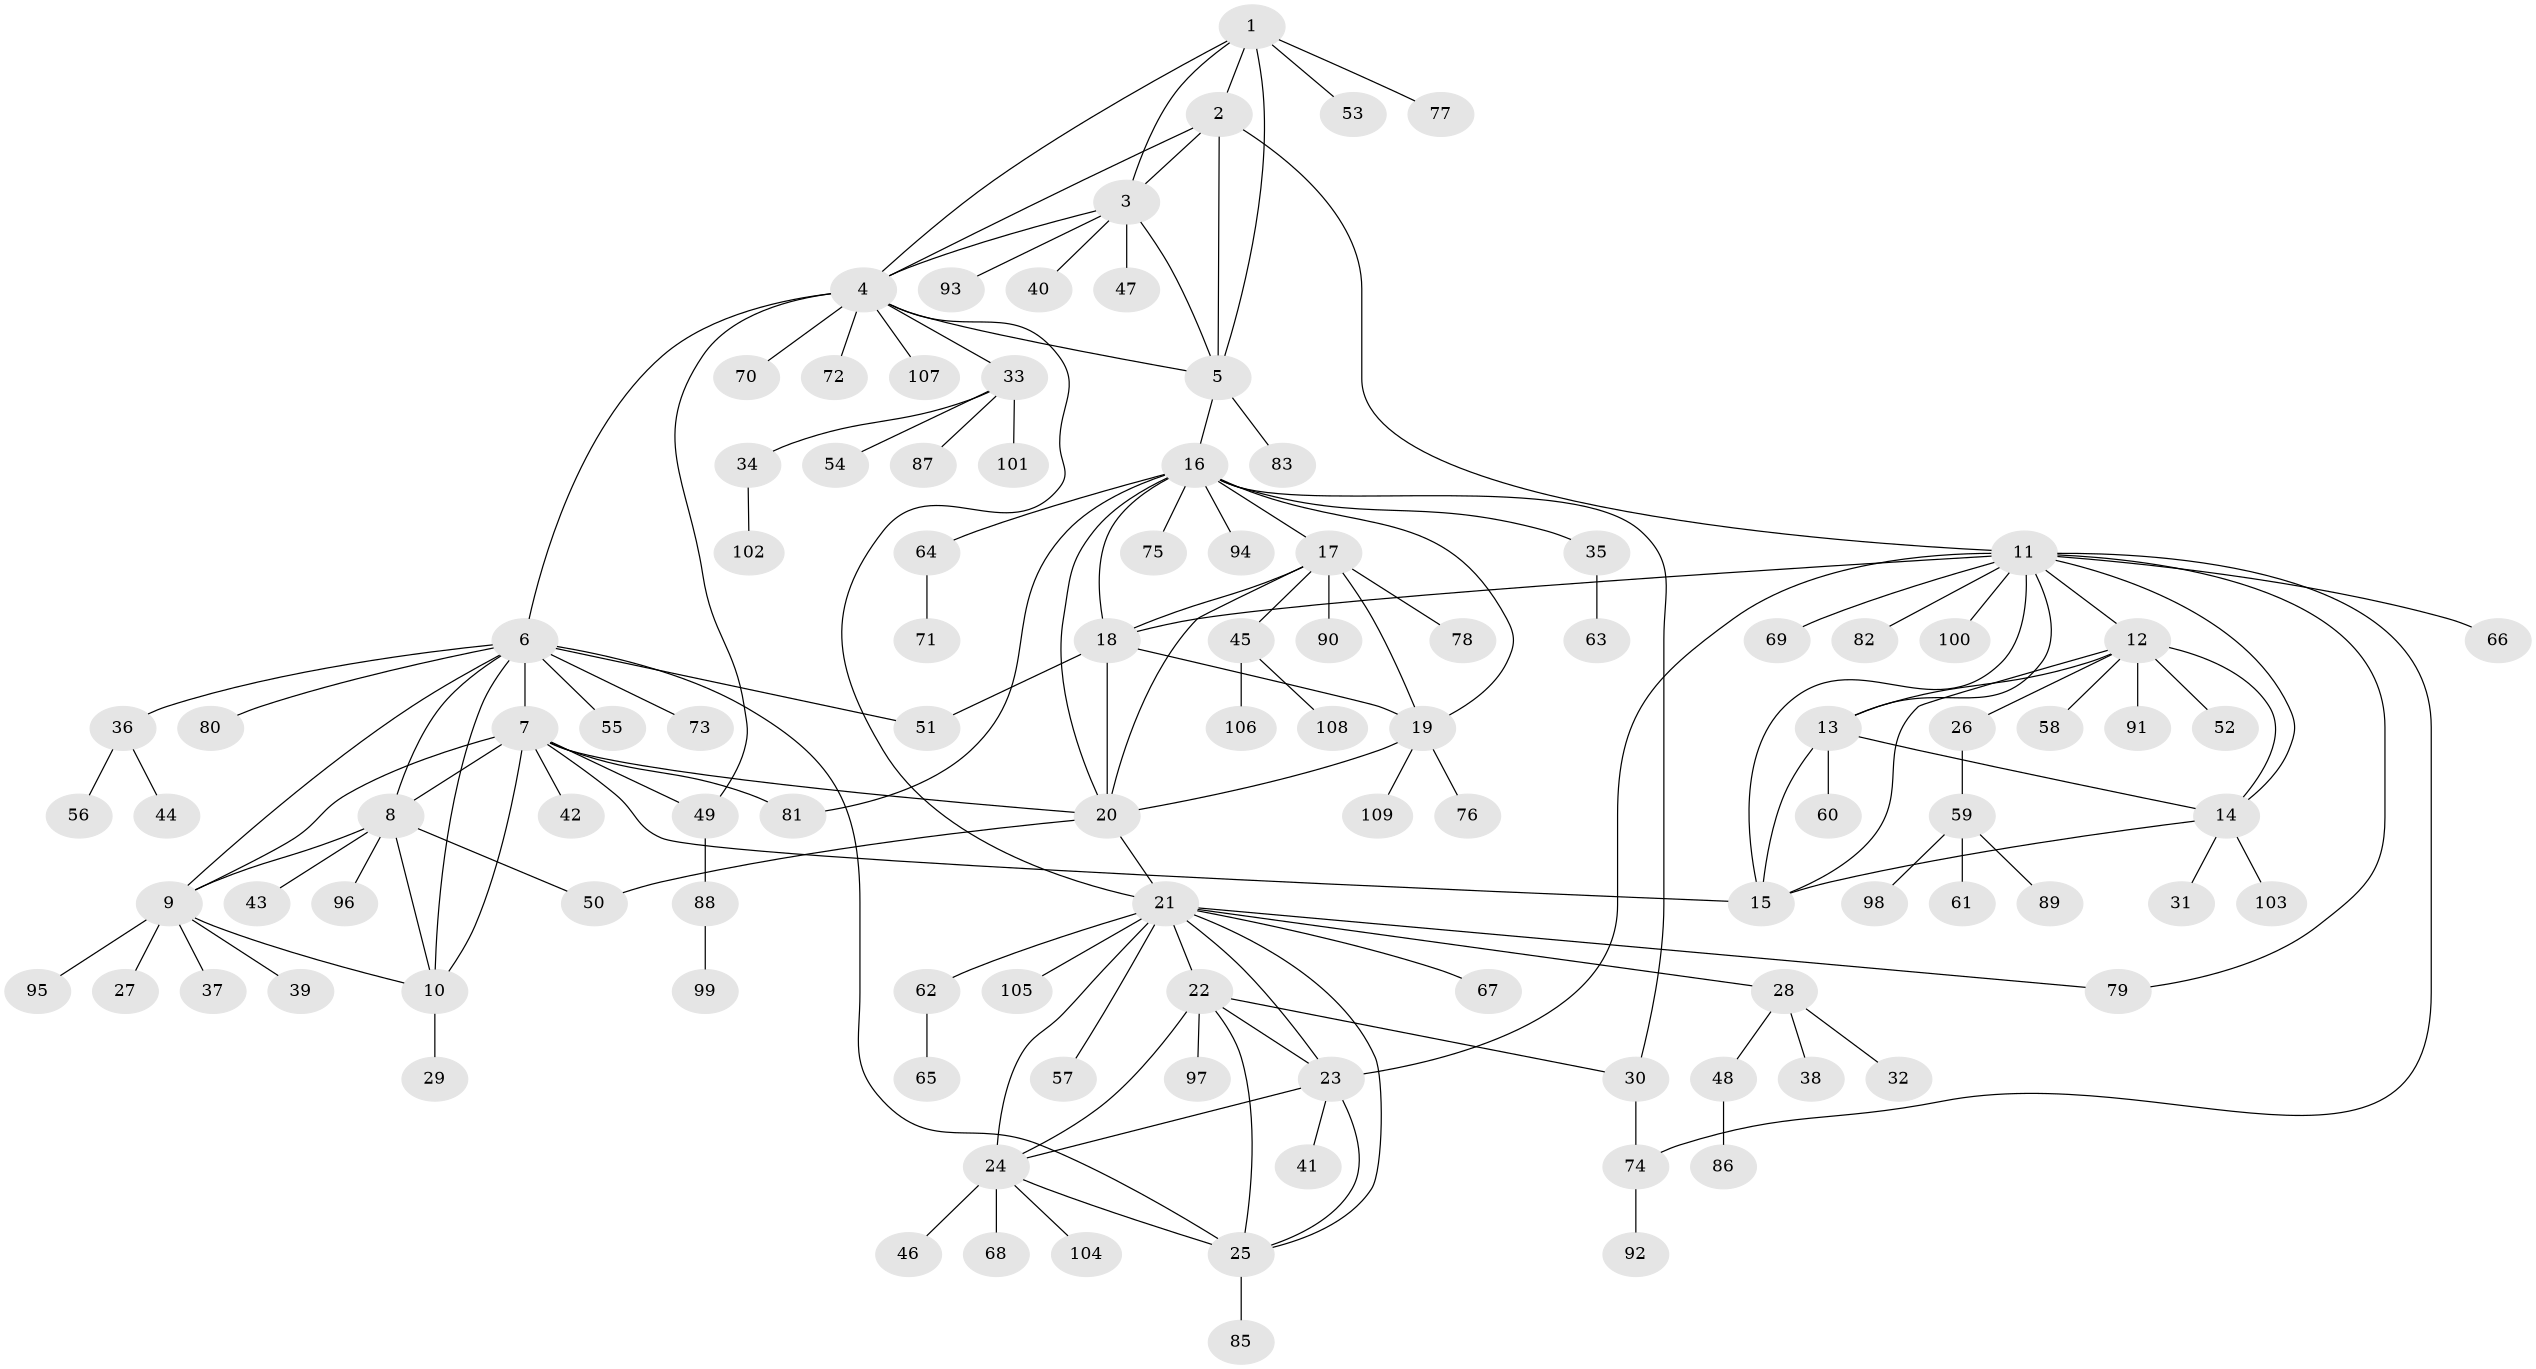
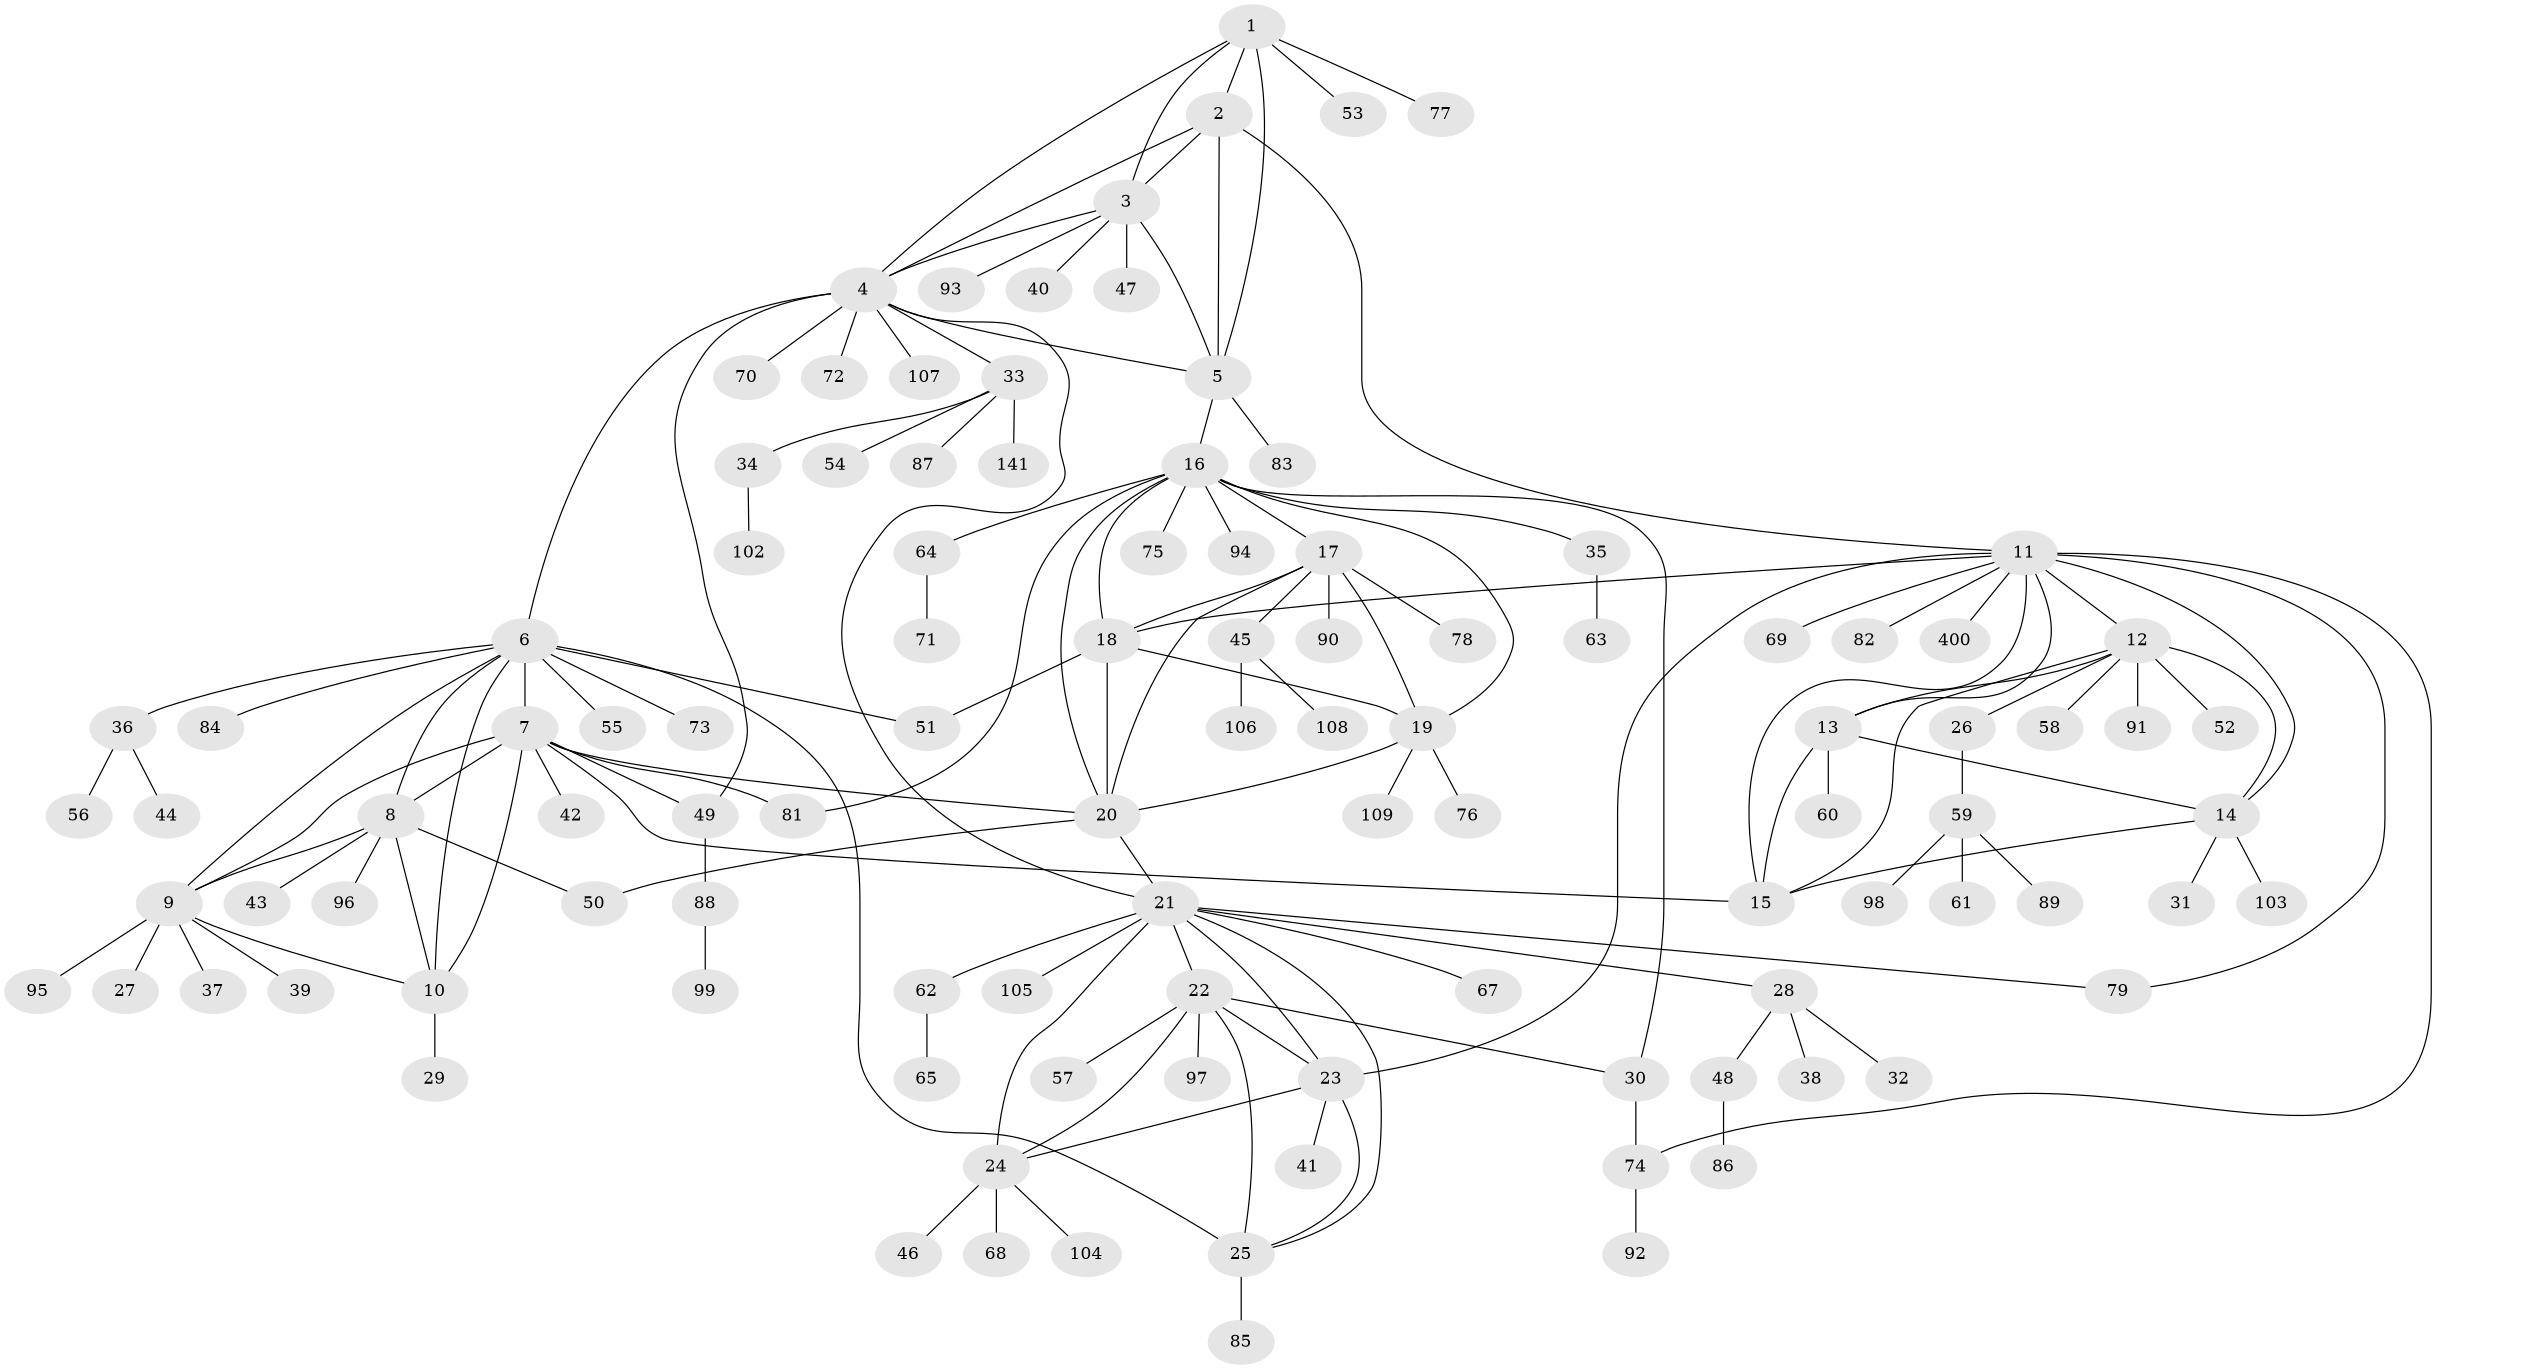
(1013, 465) -> (1013, 465)
(1955, 641) -> (1955, 641)
(2498, 641) -> none
(211, 728) -> (211, 728)
(1116, 992) -> (1132, 1035)
(1117, 1214) -> none
